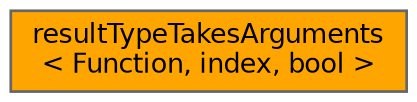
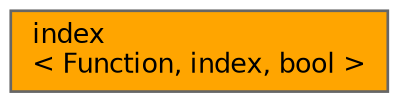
(209, 51) -> (199, 51)
